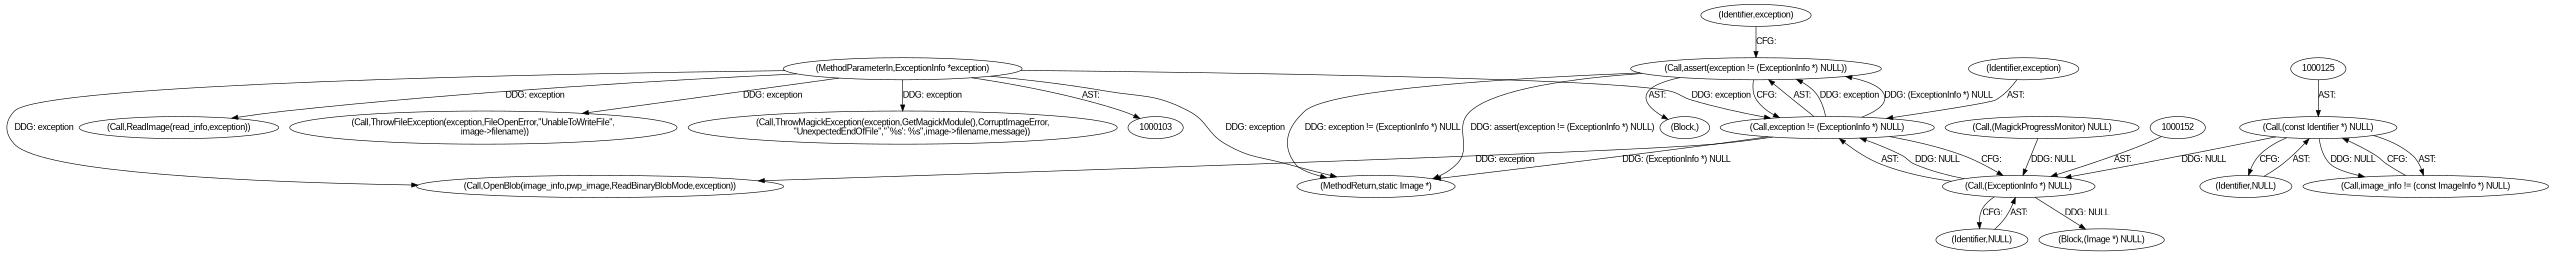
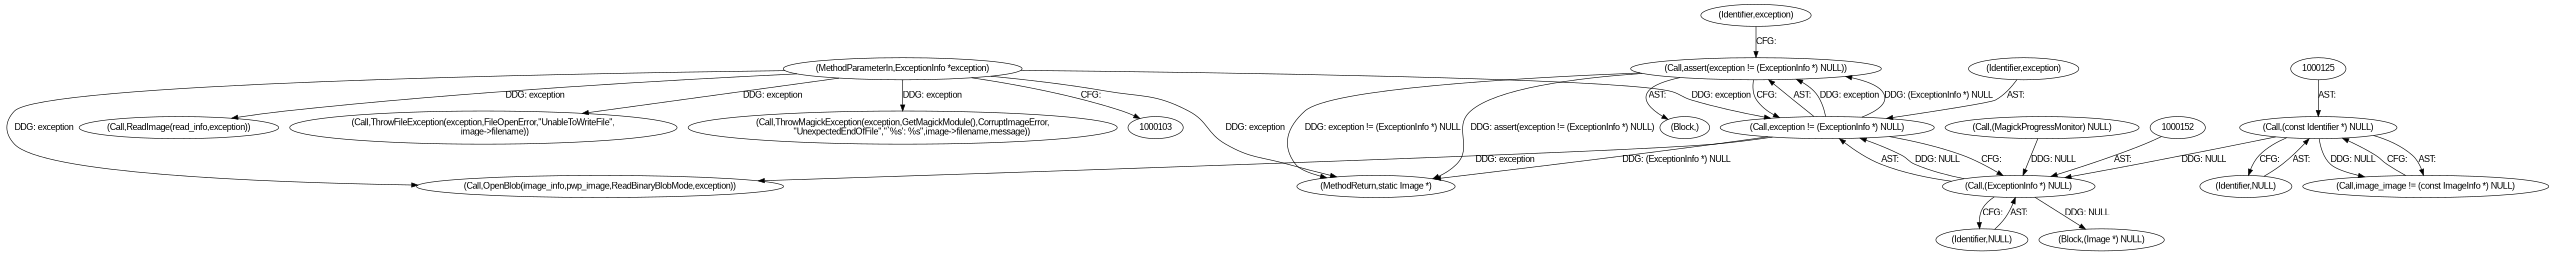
(1092, 95) -> (1092, 95)
(2426, 186) -> (2426, 186)
